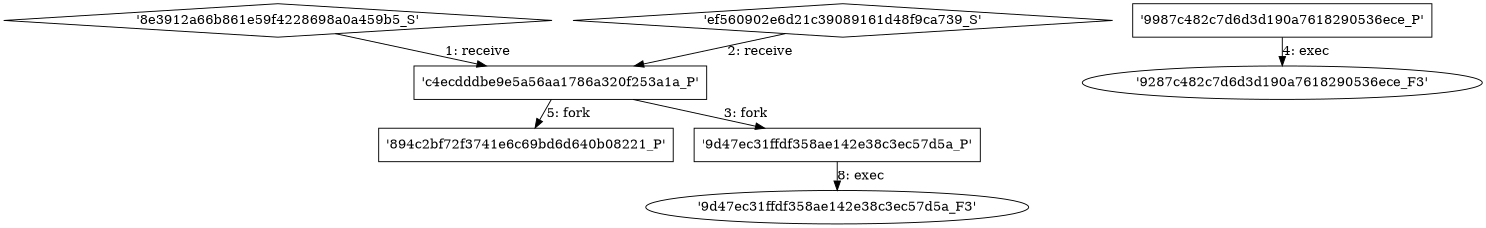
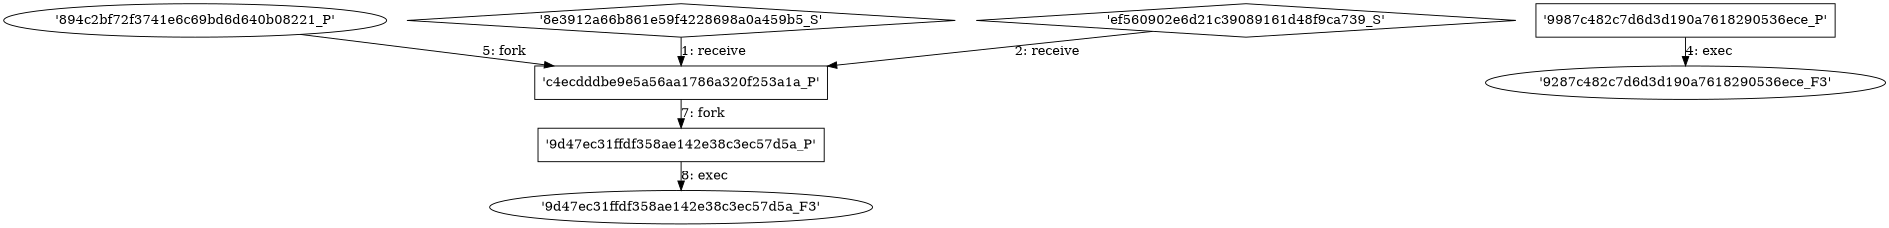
(546, 110) -> (422, 50)
(746, 114) -> (703, 114)
(526, 145) -> (195, 20)
